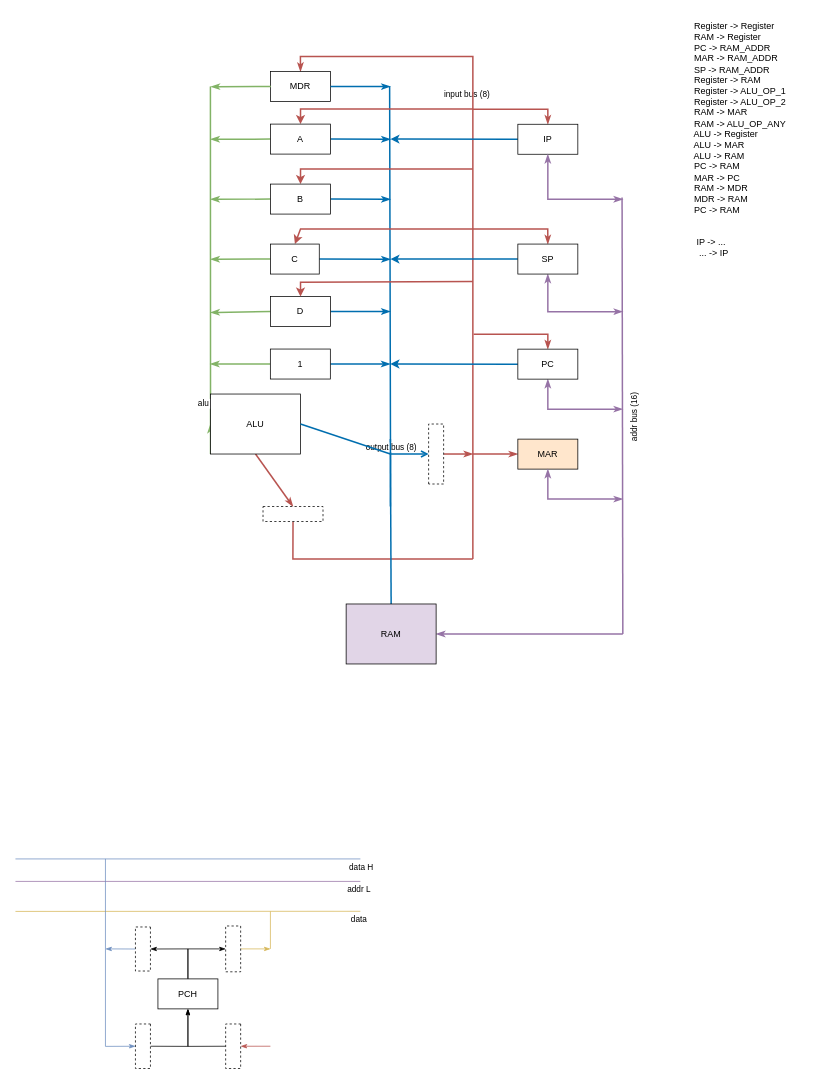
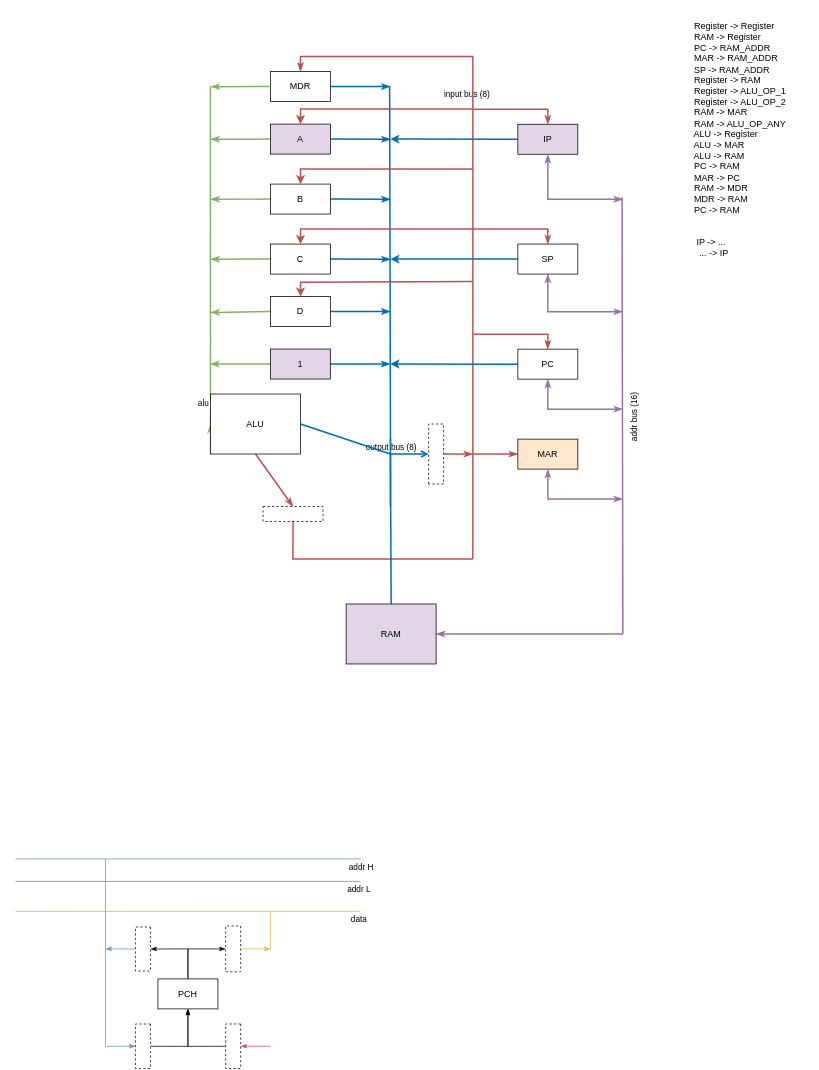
(300, 139) -> (300, 139)
(548, 139) -> (548, 139)
(295, 259) -> (300, 259)
(300, 364) -> (300, 364)
(362, 867) -> (362, 867)
